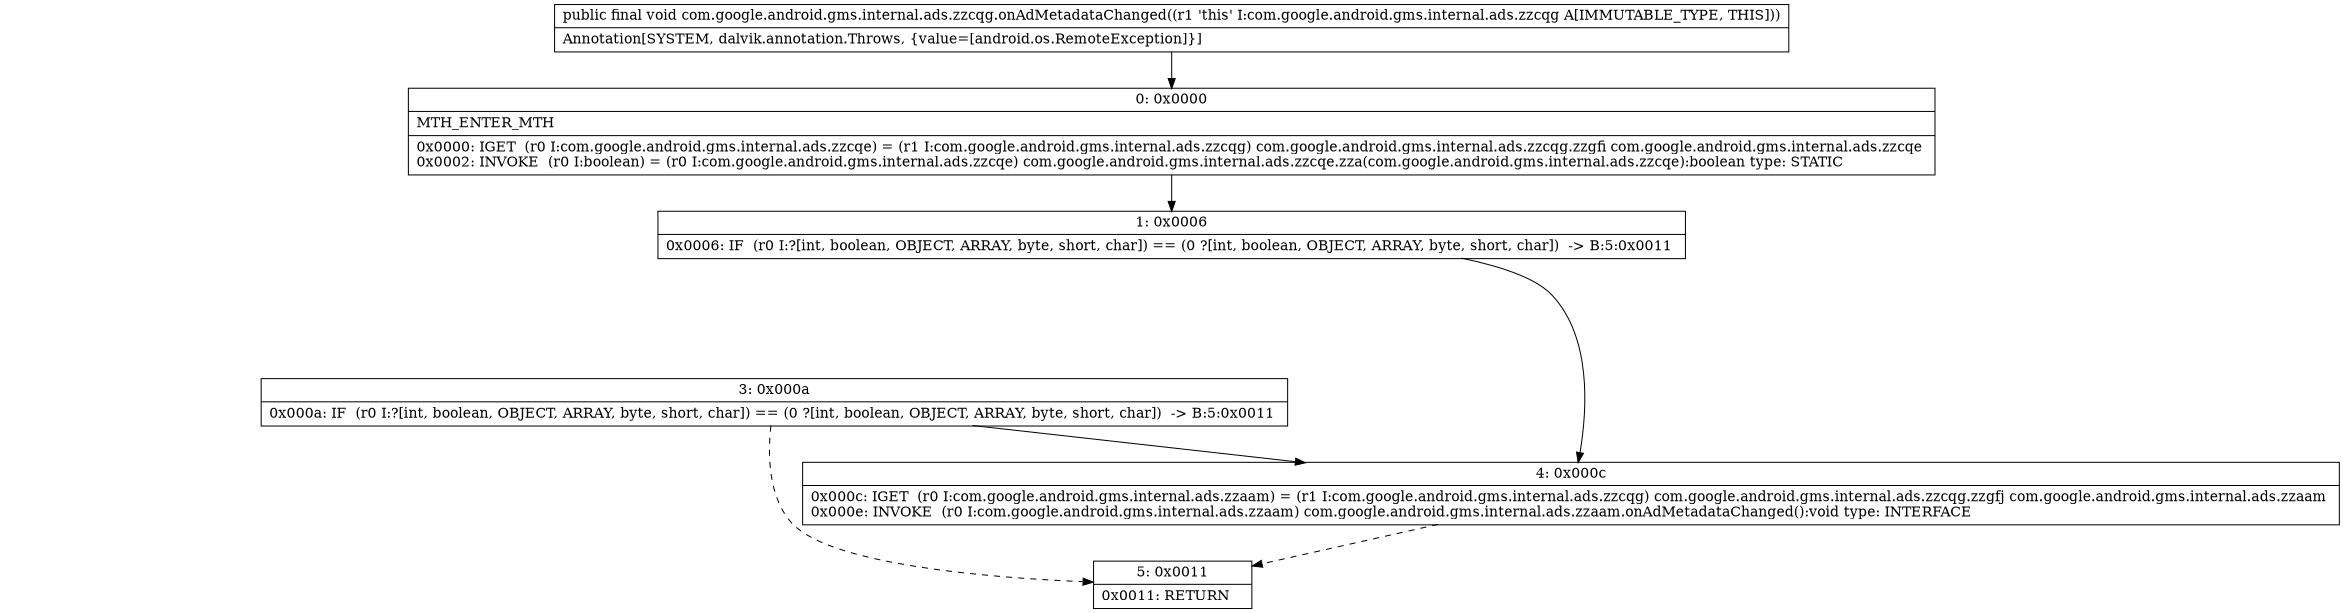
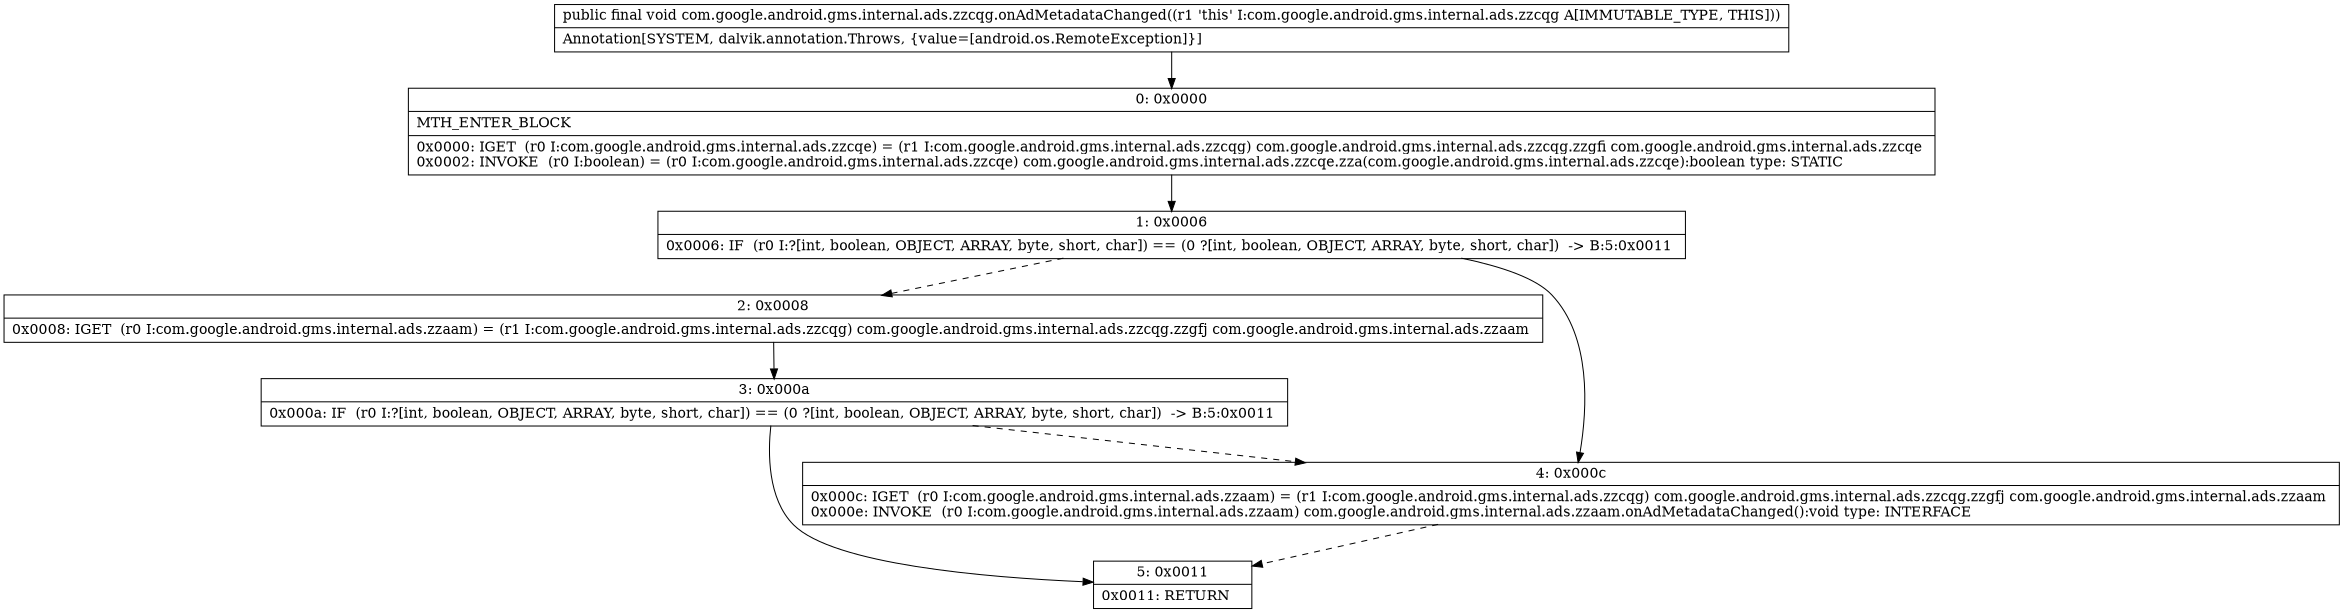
(486, 123) -> (494, 123)
none -> (773, 319)
(1134, 444) -> (1134, 444)
(882, 560) -> (882, 560)
